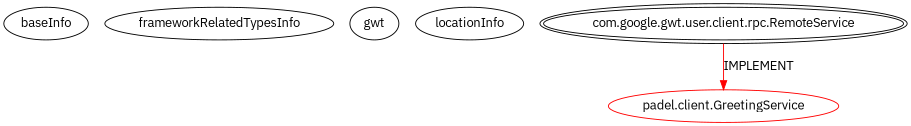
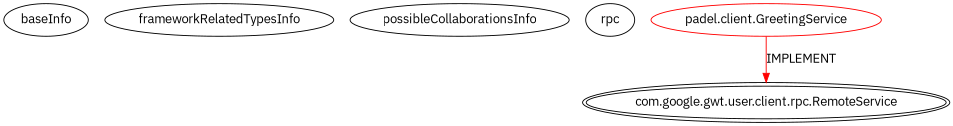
(374, 24) -> (460, 20)
(470, 24) -> (610, 20)
(724, 62) -> (766, 55)
